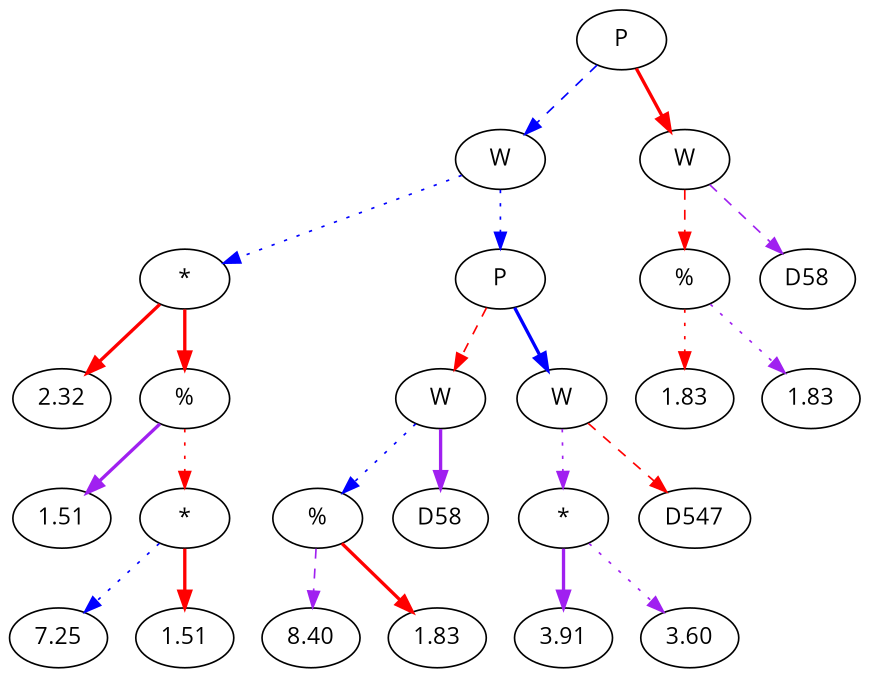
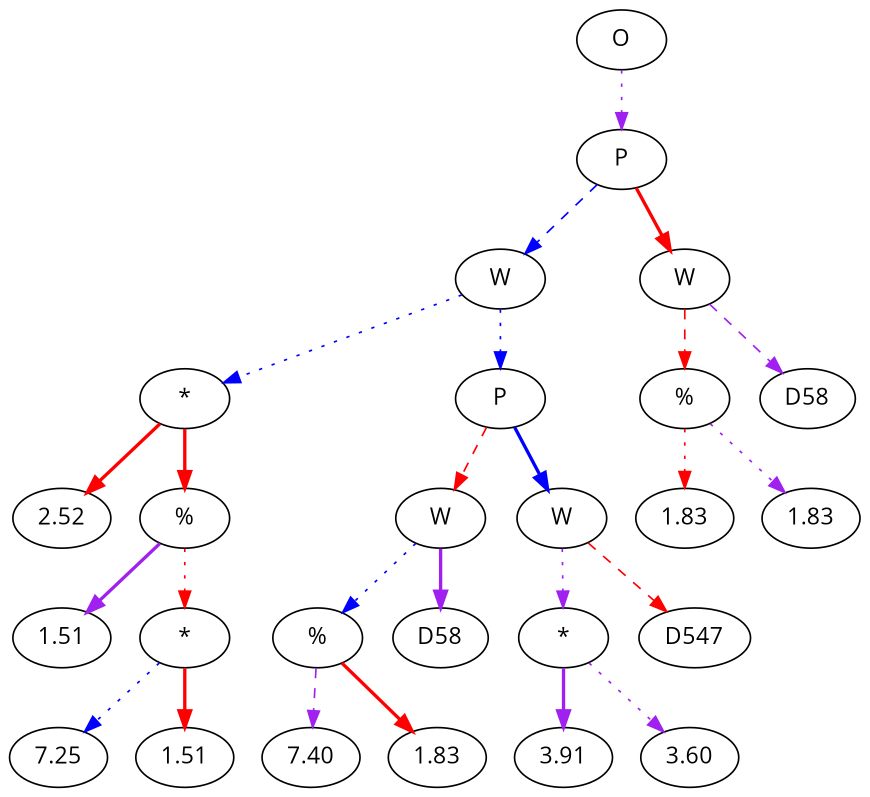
none -> (622, 40)
(62, 399) -> (62, 518)
(311, 638) -> (311, 757)
